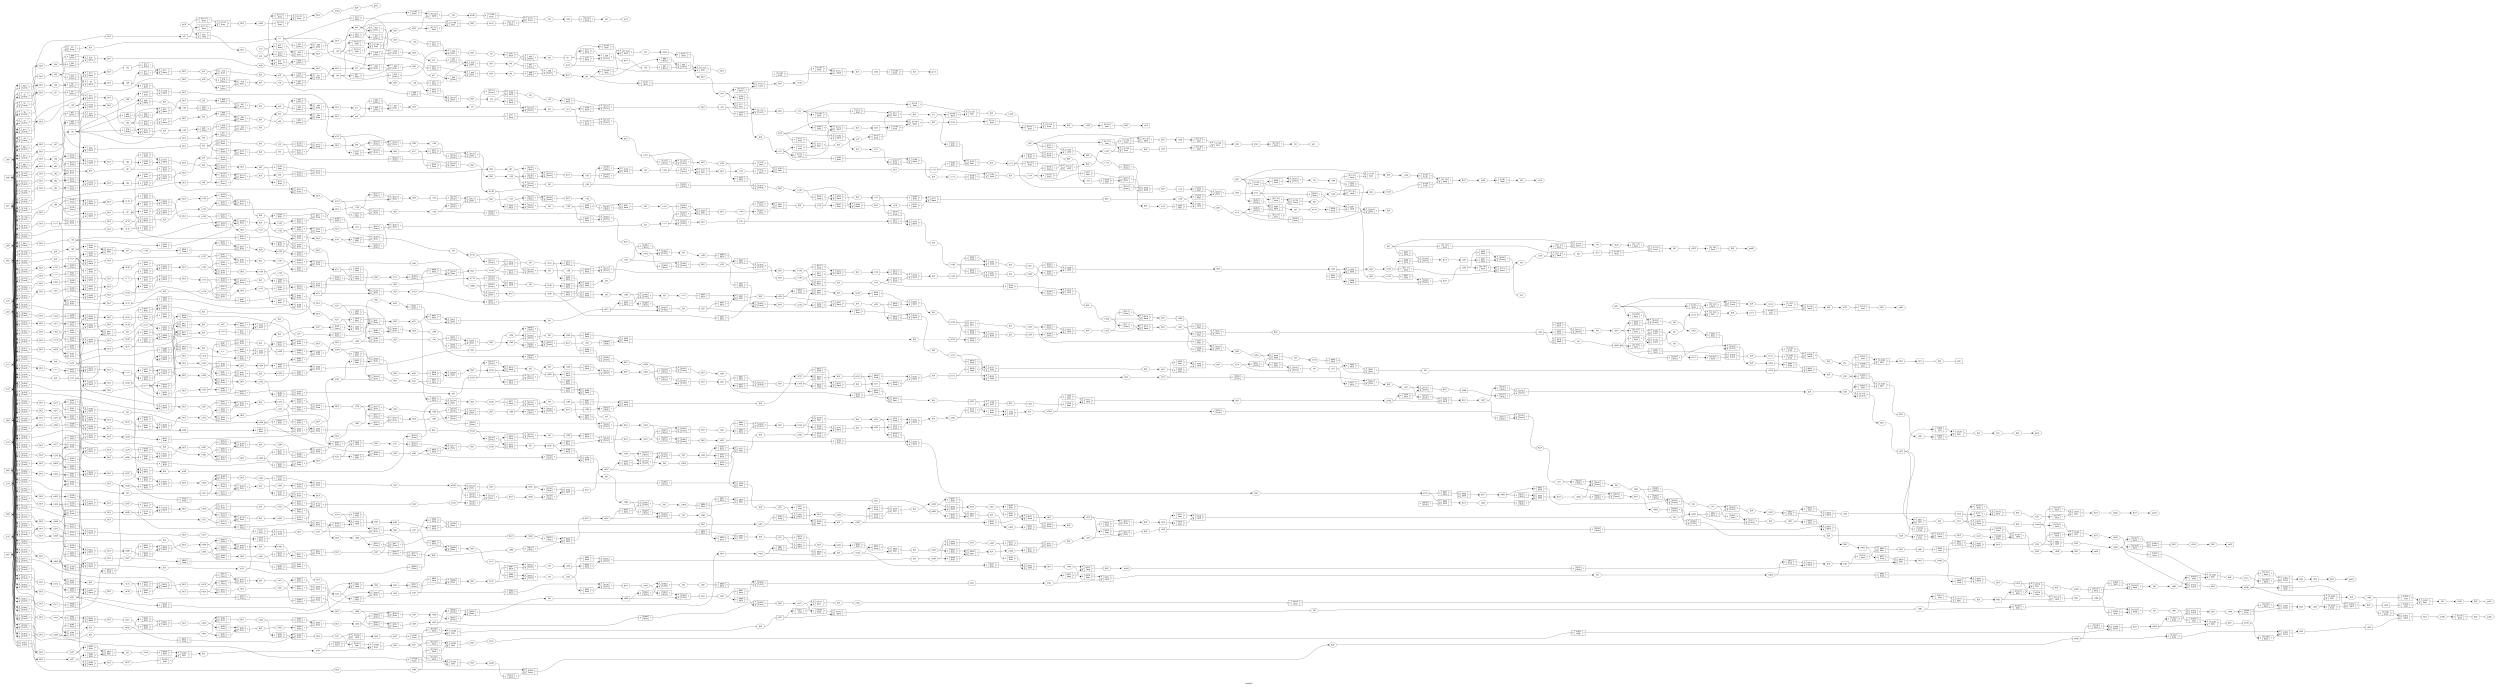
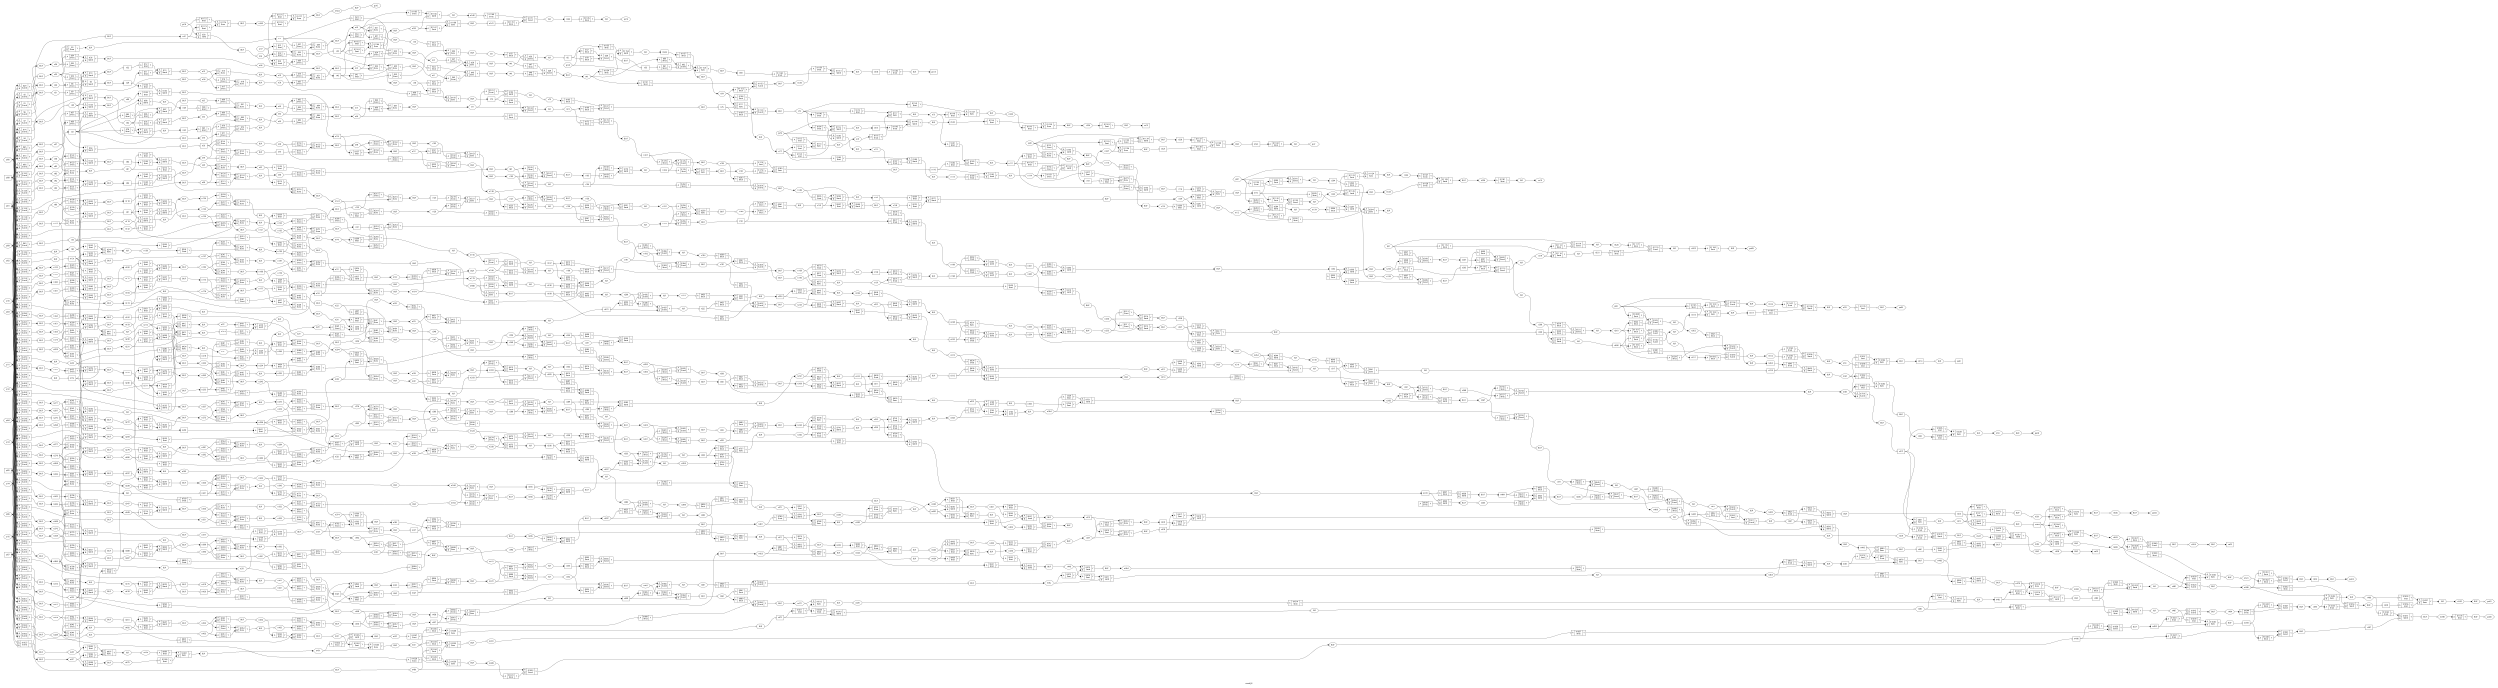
none -> (741, 73)
none -> (1540, 325)
